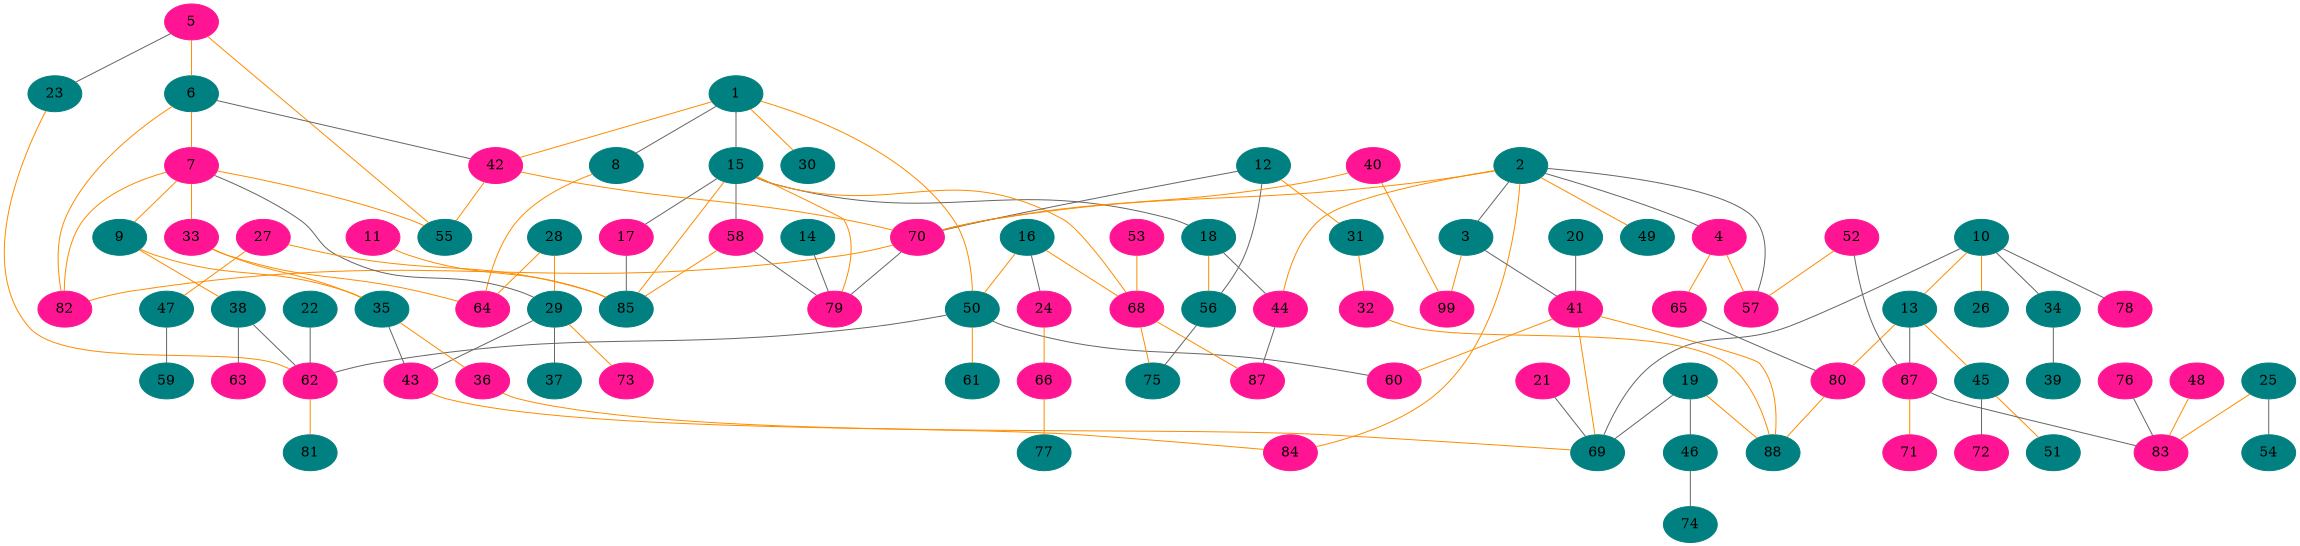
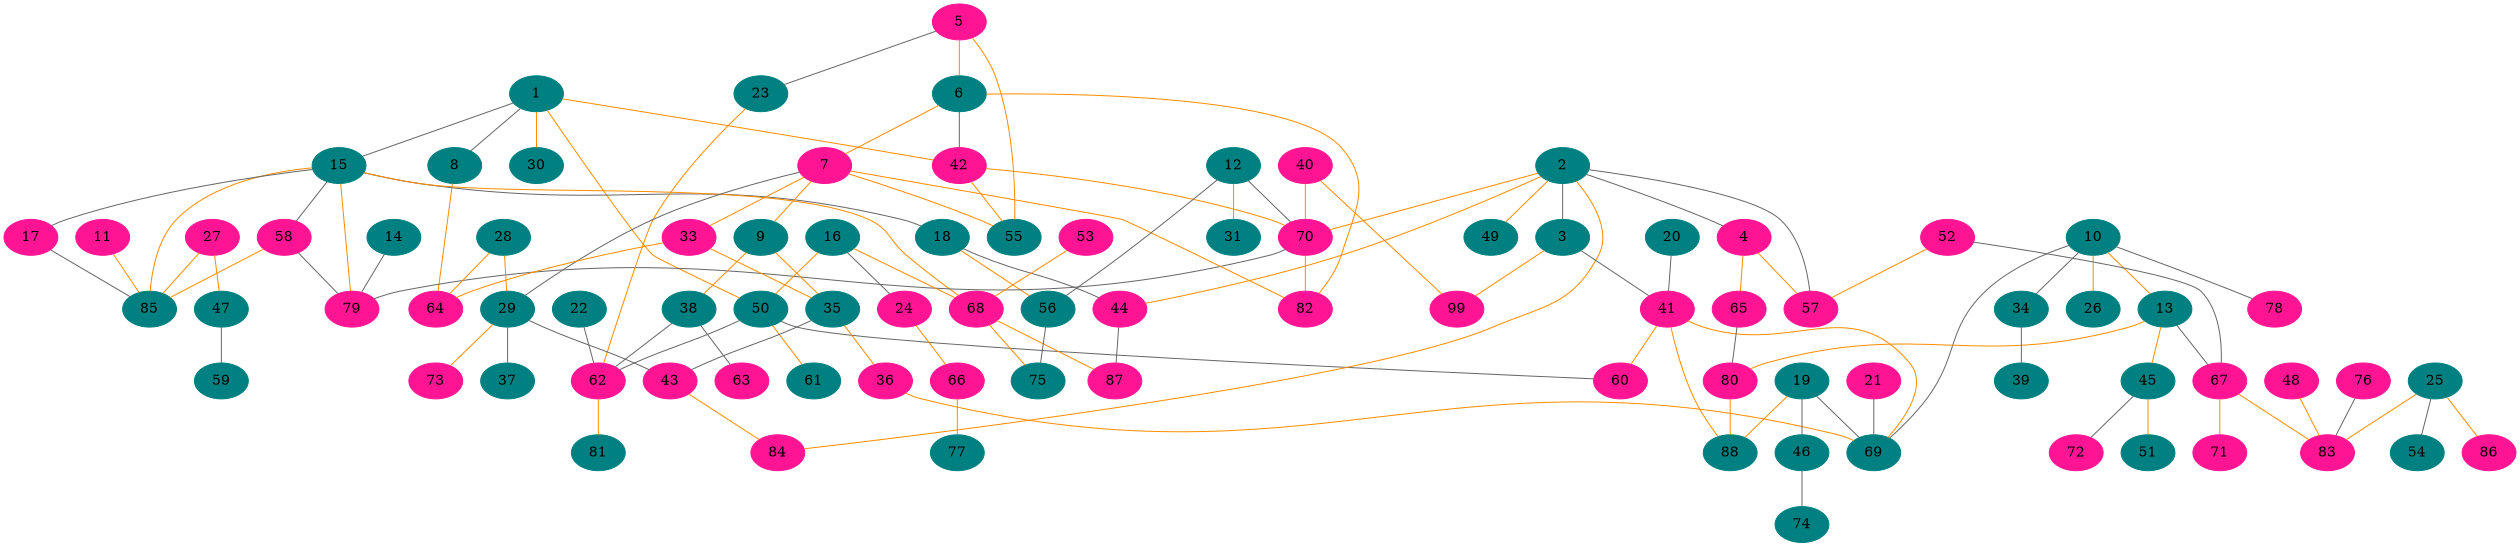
(1366, 309) -> none
(2033, 421) -> (2274, 417)
none -> (2489, 453)
